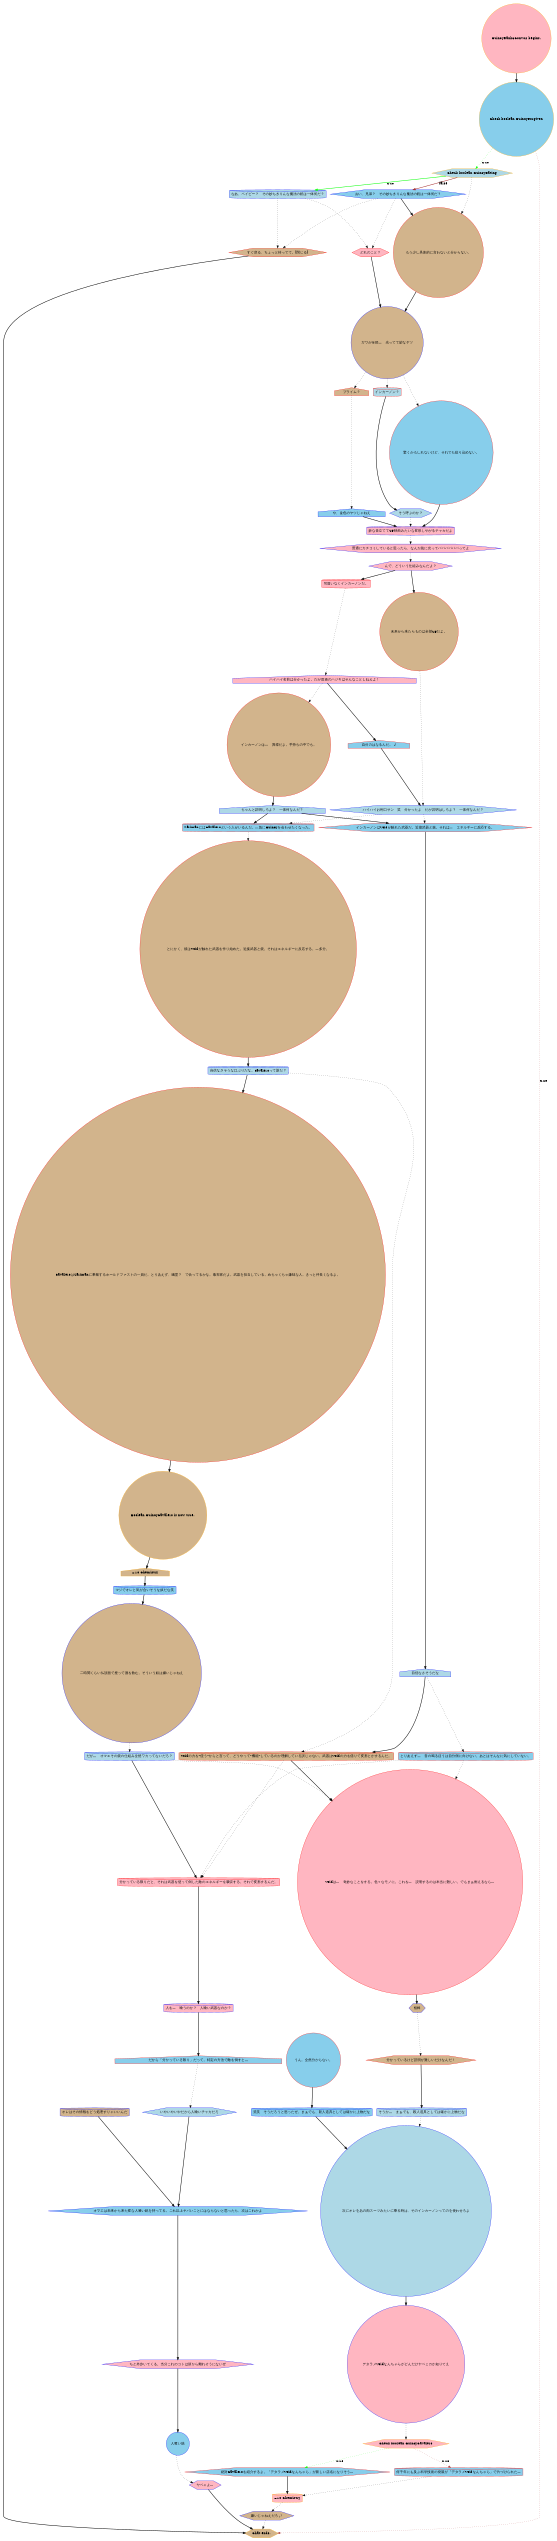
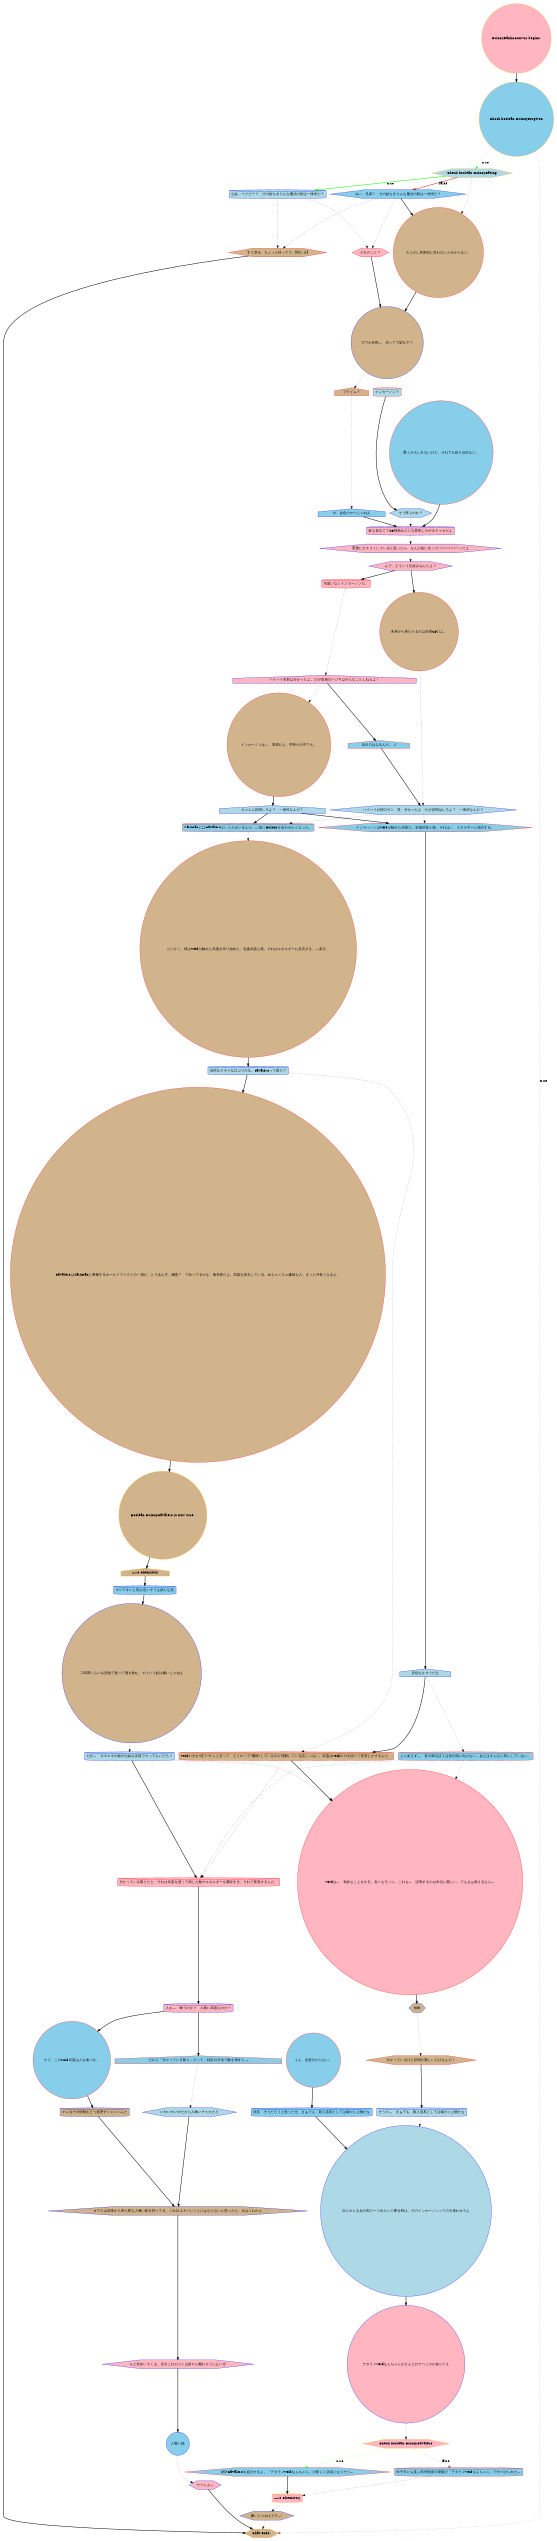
(387, 382) -> none
(410, 390) -> none
none -> (72, 2060)
(178, 2211) -> (178, 2211)
(446, 2461) -> (446, 2461)
